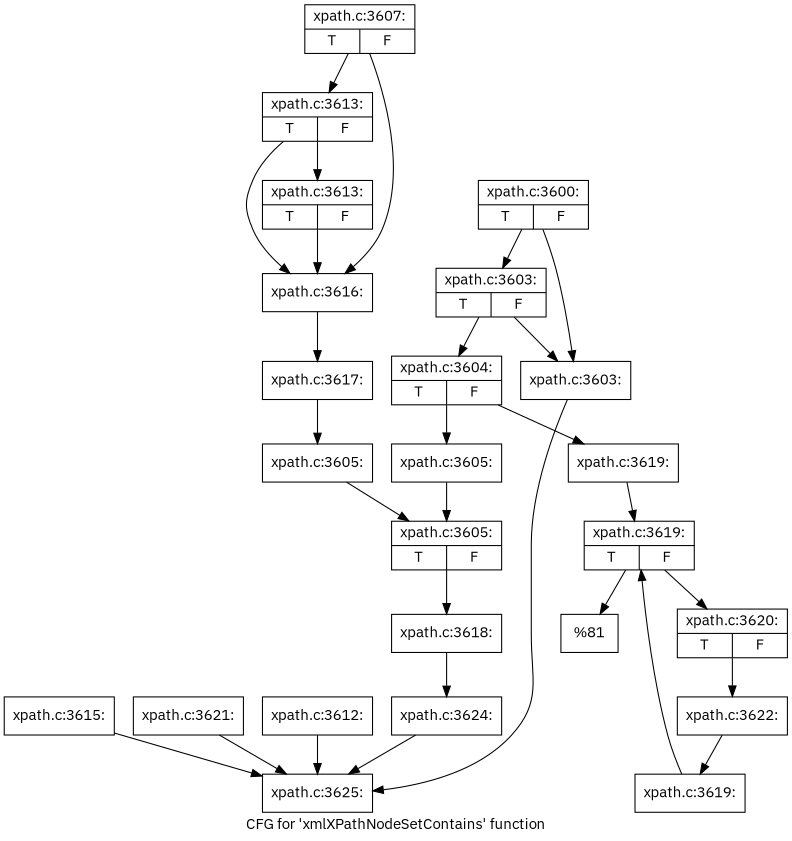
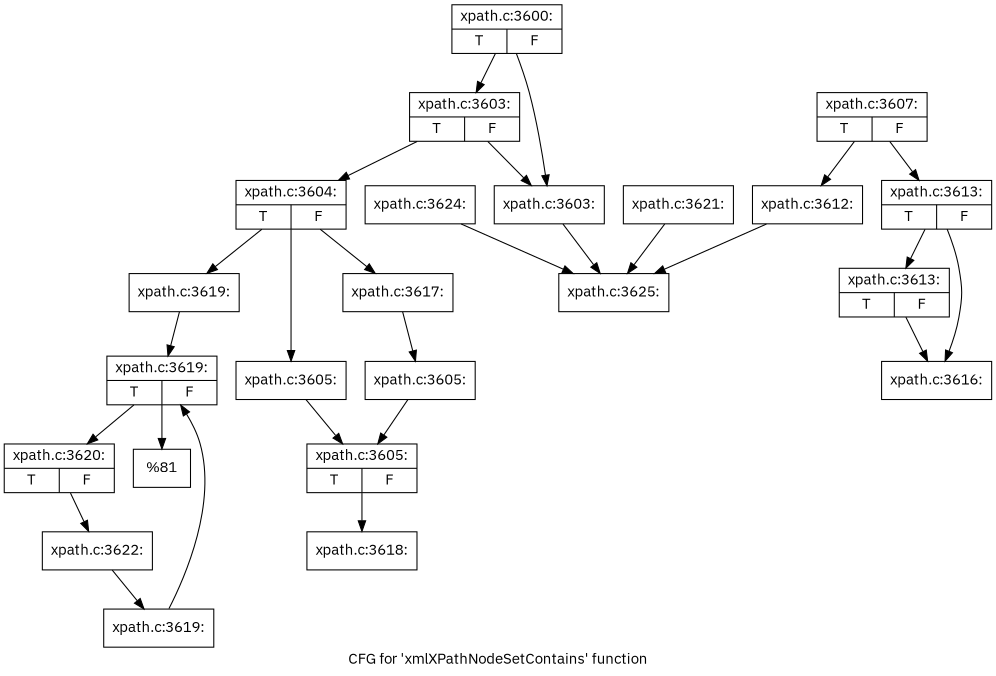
(393, 165) -> (841, 159)
(318, 331) -> (344, 248)
(447, 669) -> none
(59, 716) -> none
